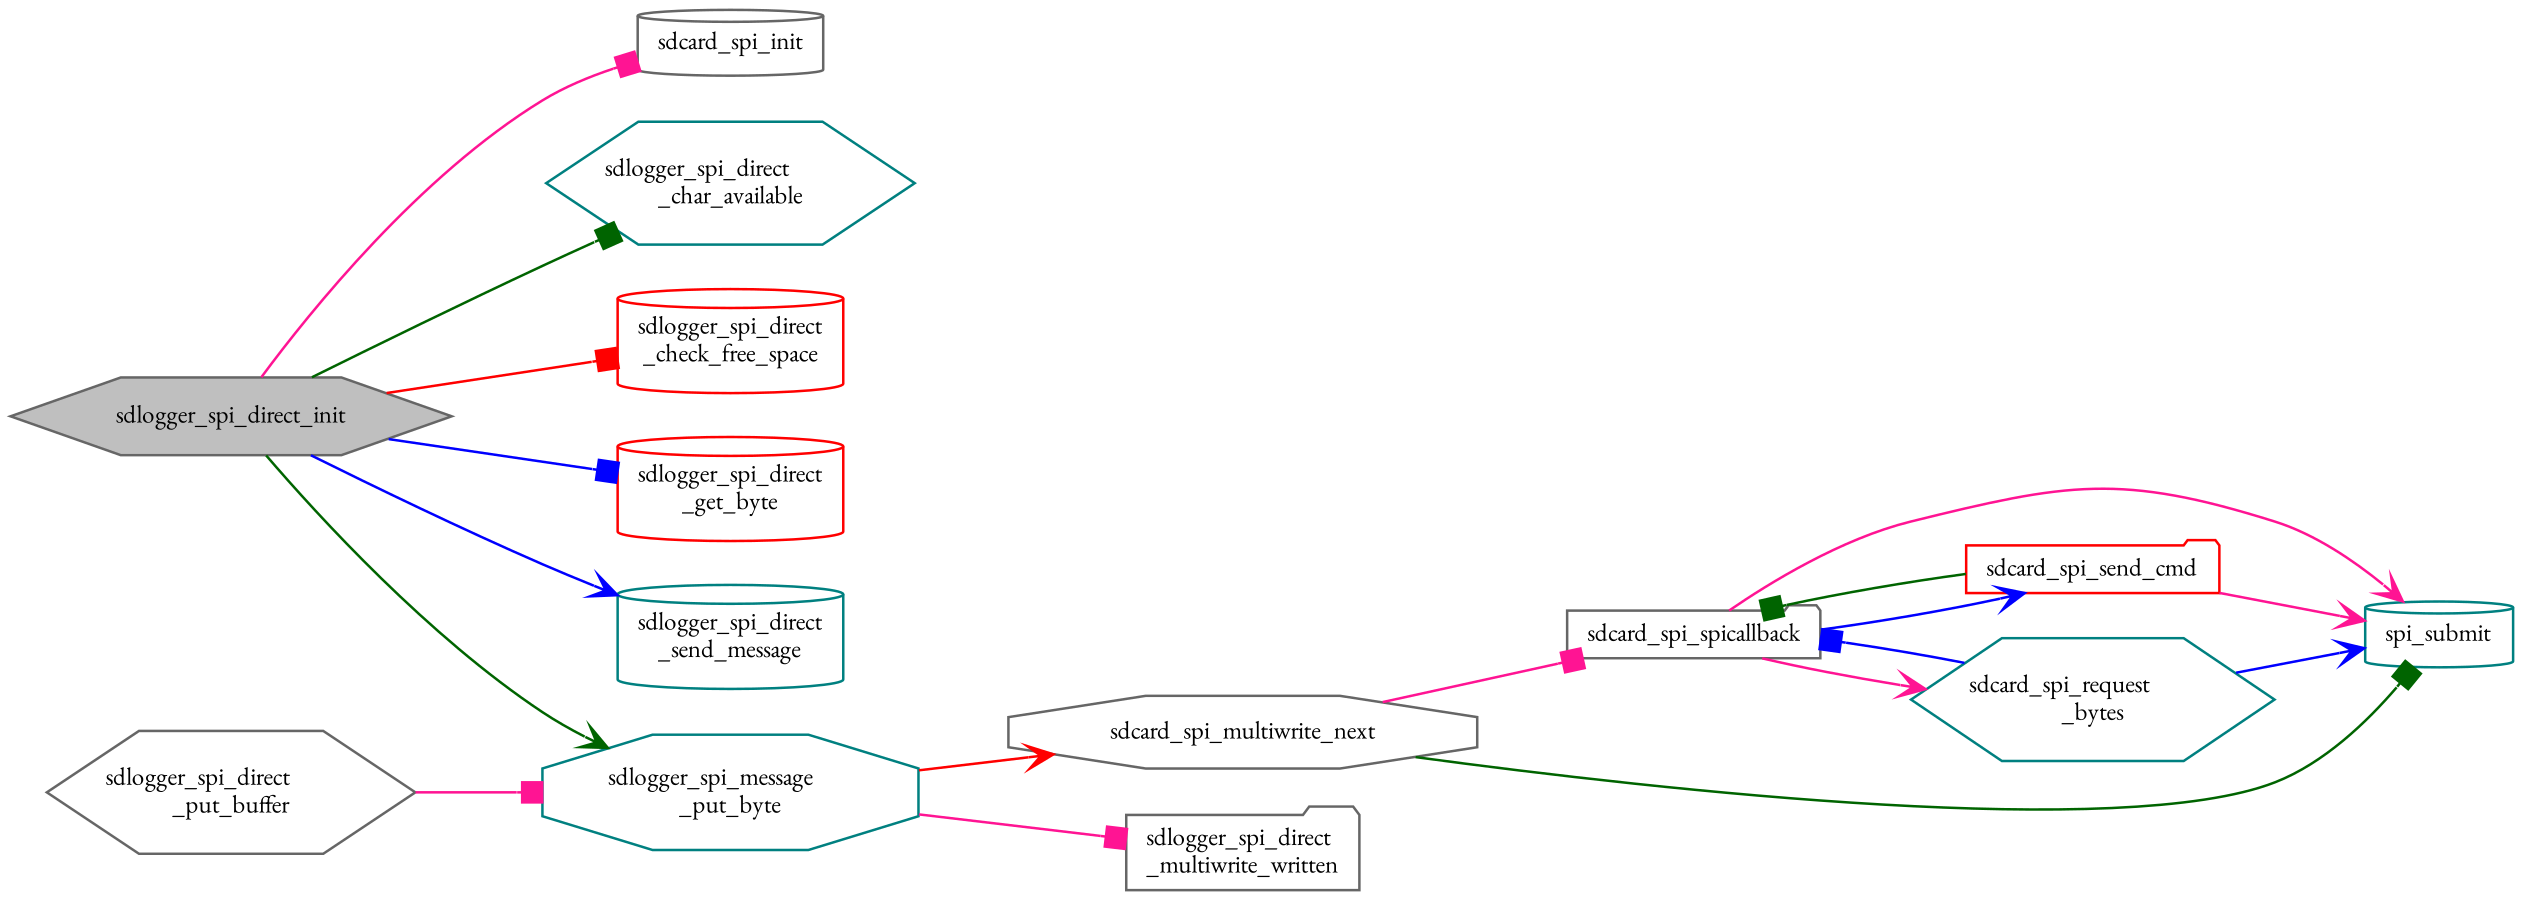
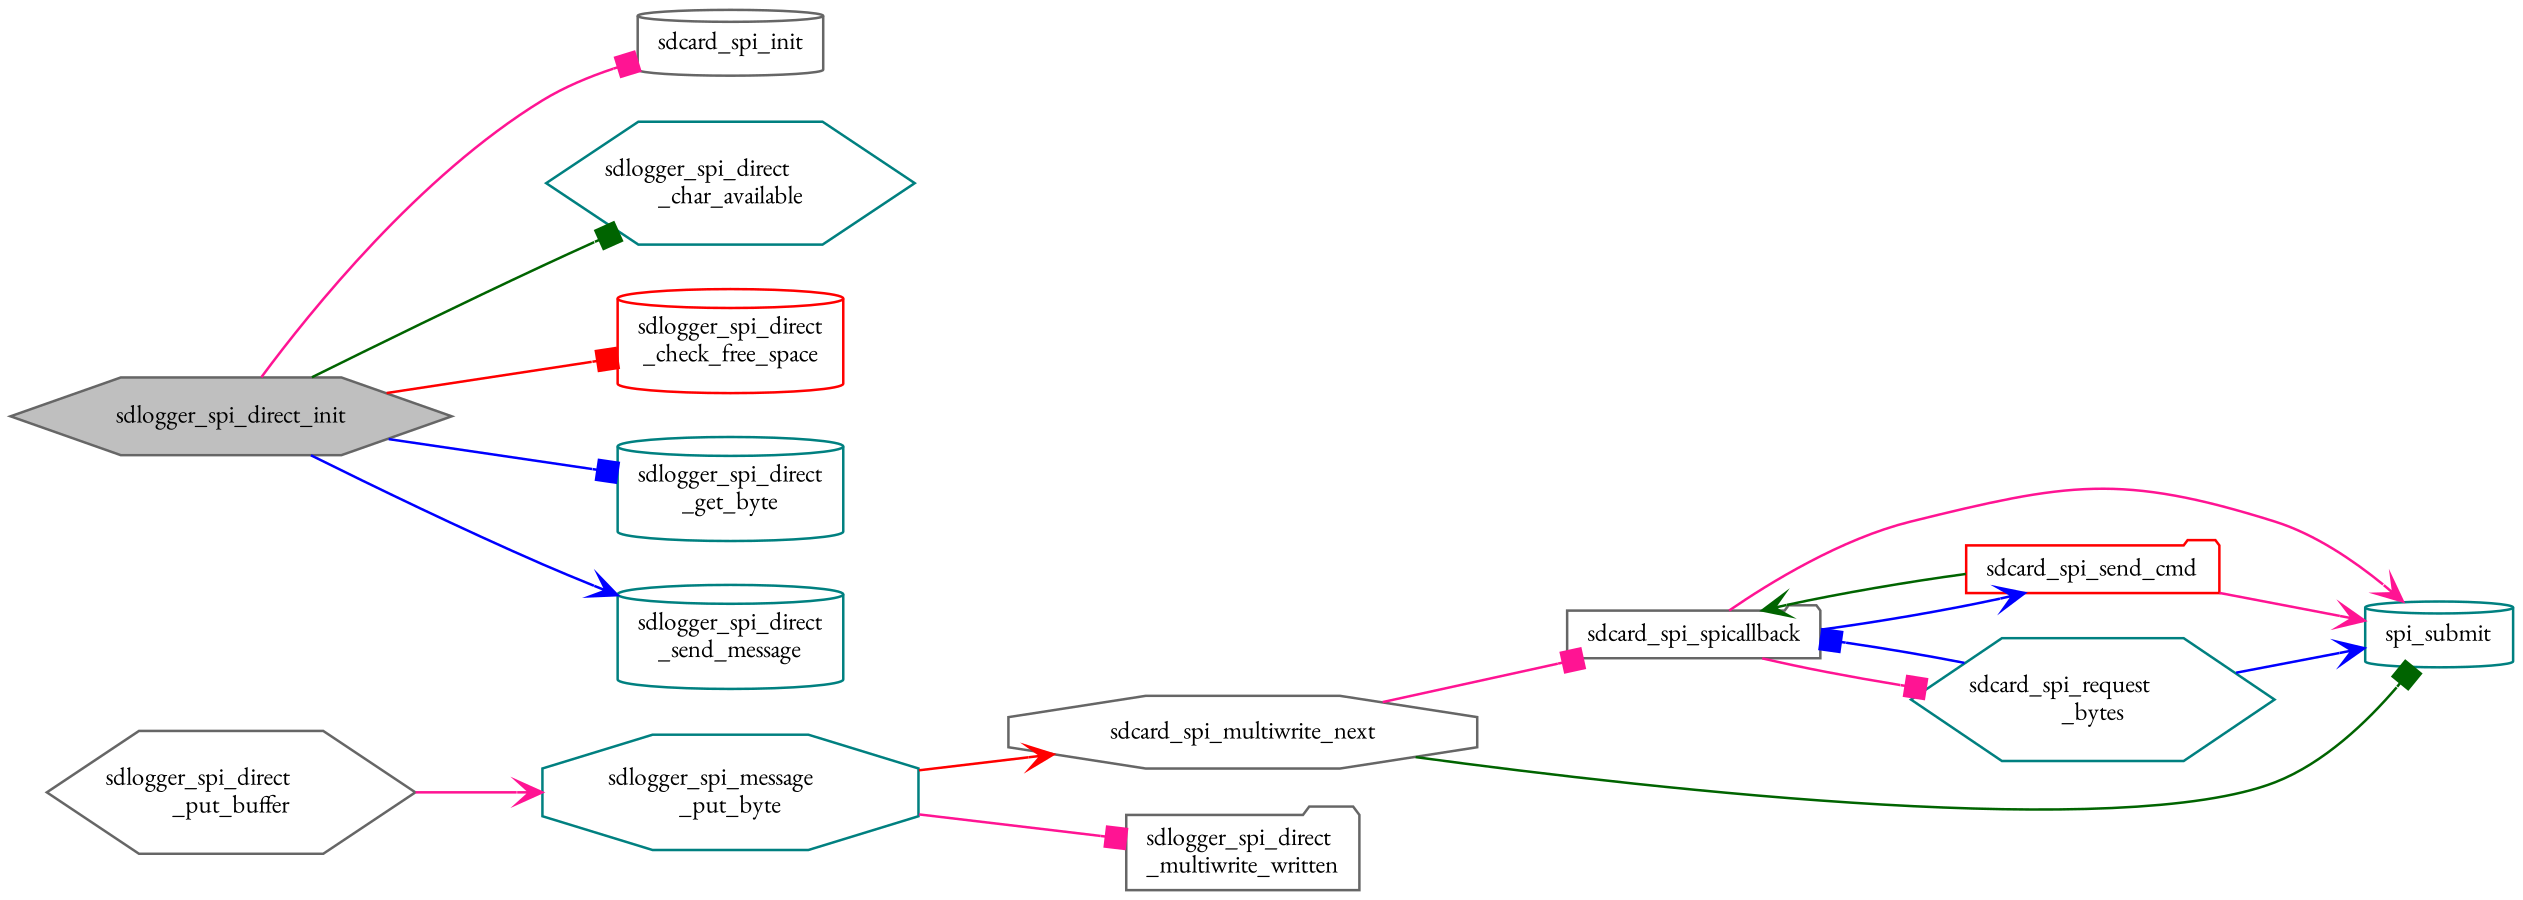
(730, 489) -> (730, 489)
(1876, 588) -> (1876, 588)
(414, 609) -> none
(1831, 673) -> (1831, 673)
(466, 792) -> (466, 792)
